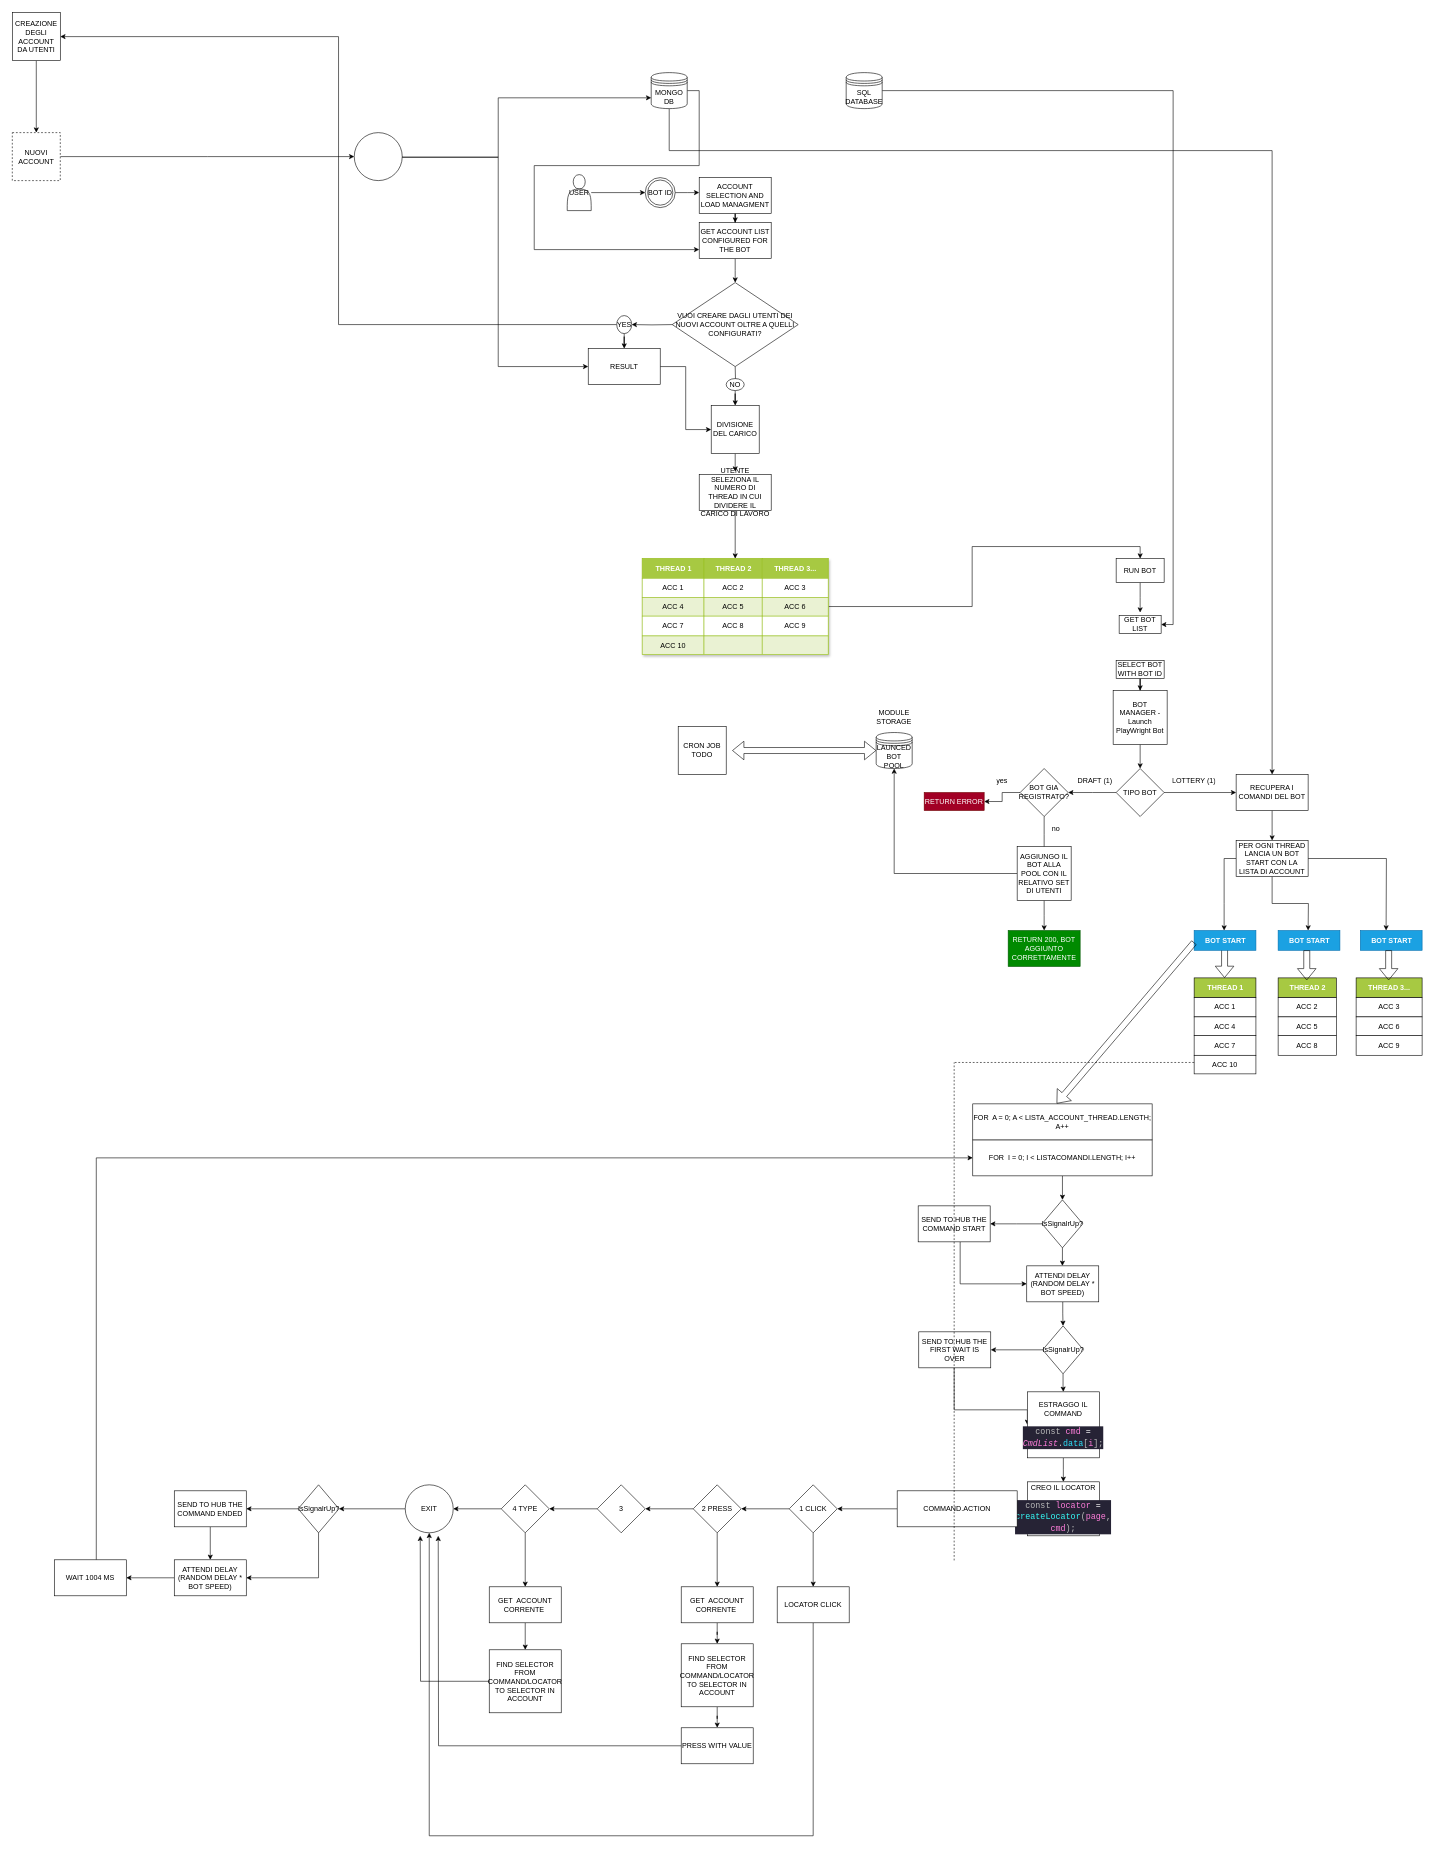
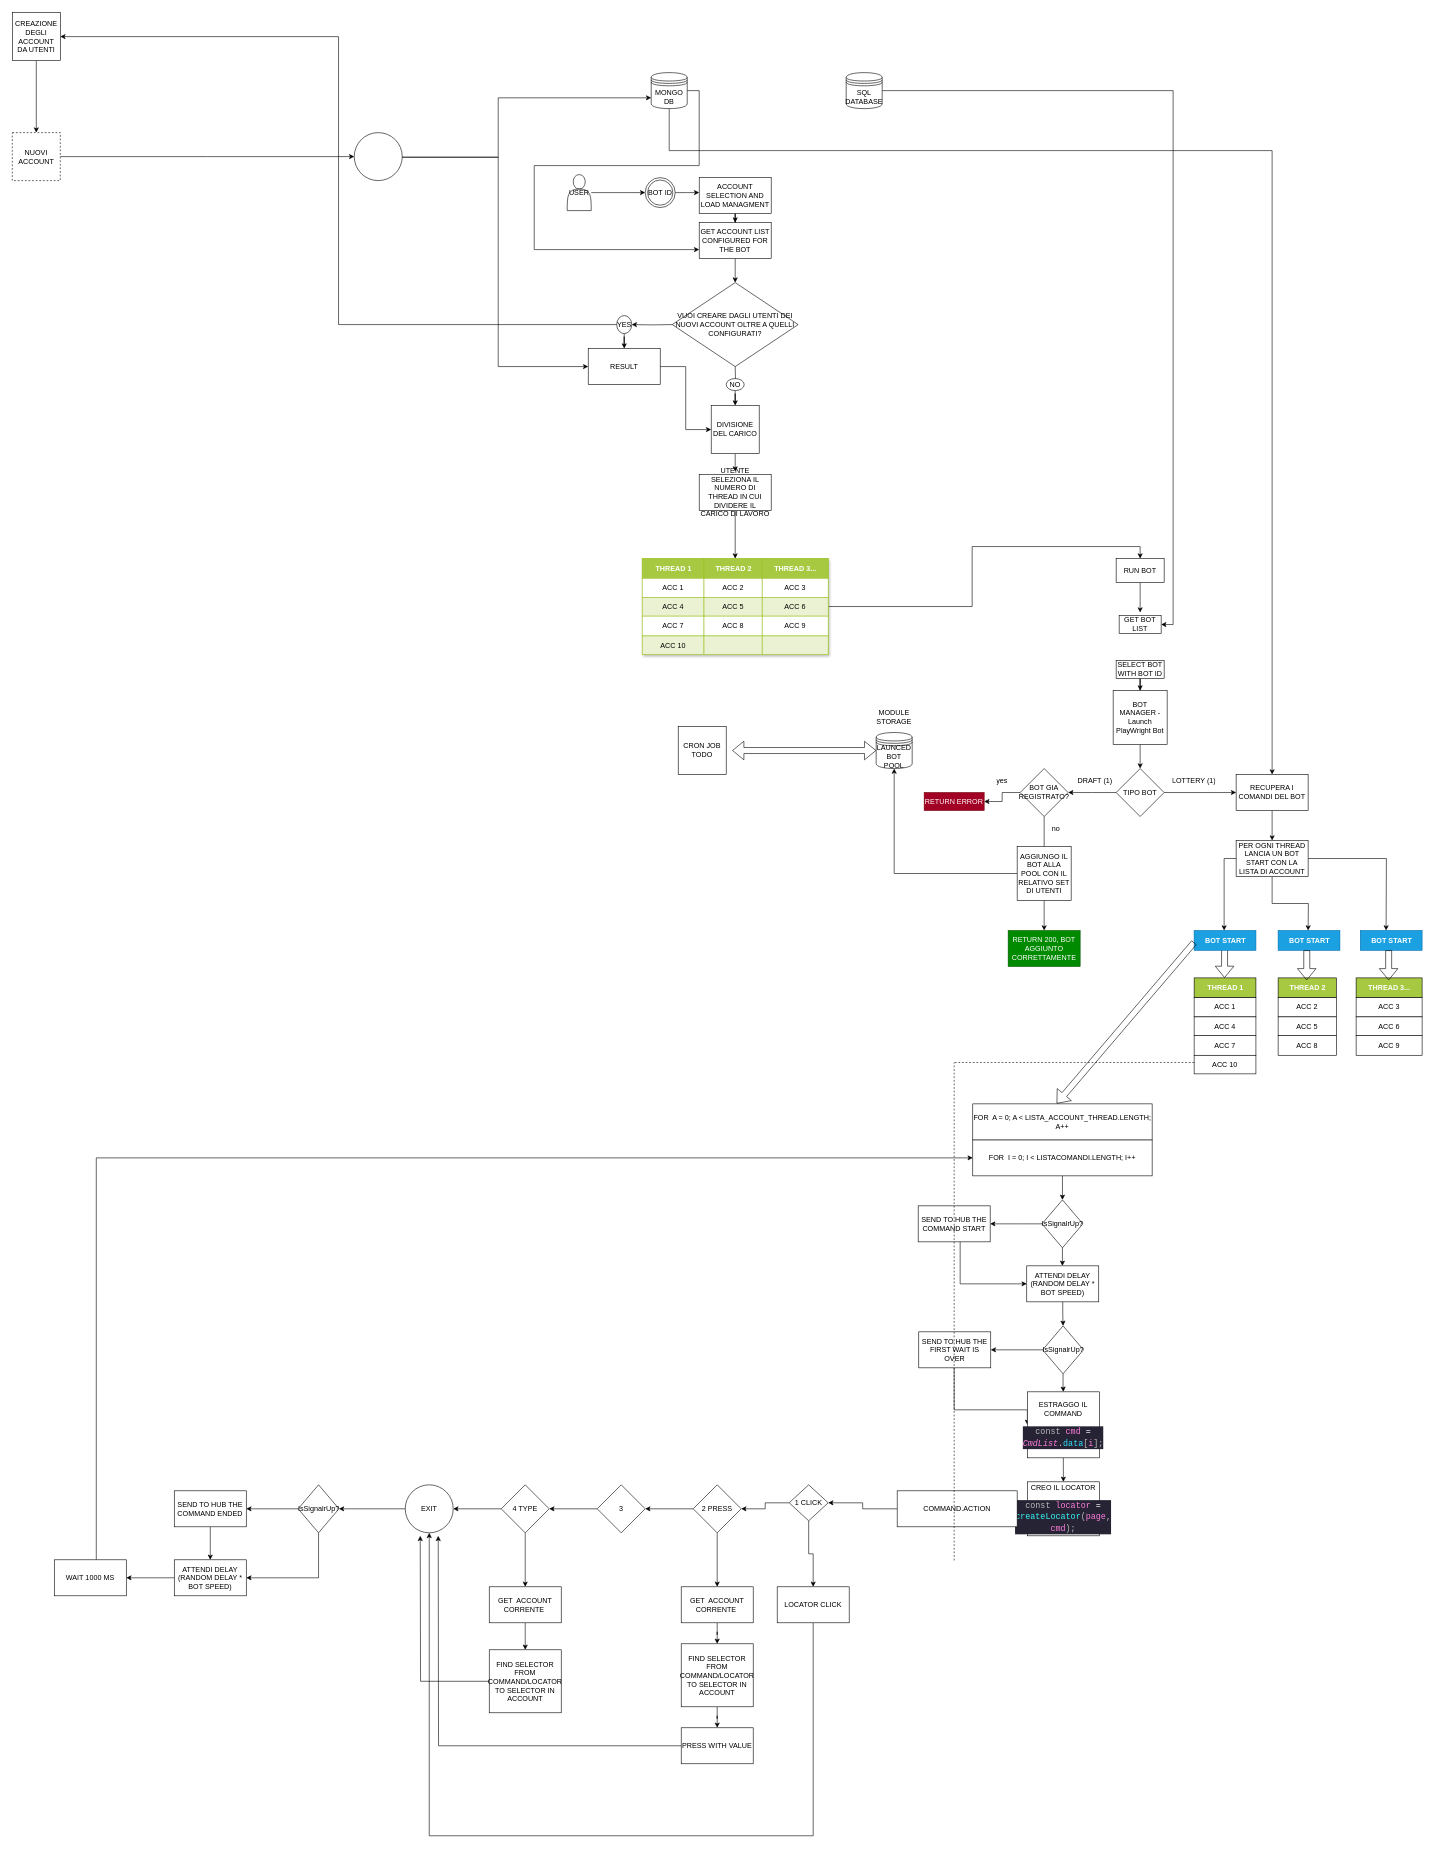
(813, 1509) -> (809, 1503)
(90, 1578) -> (90, 1578)
